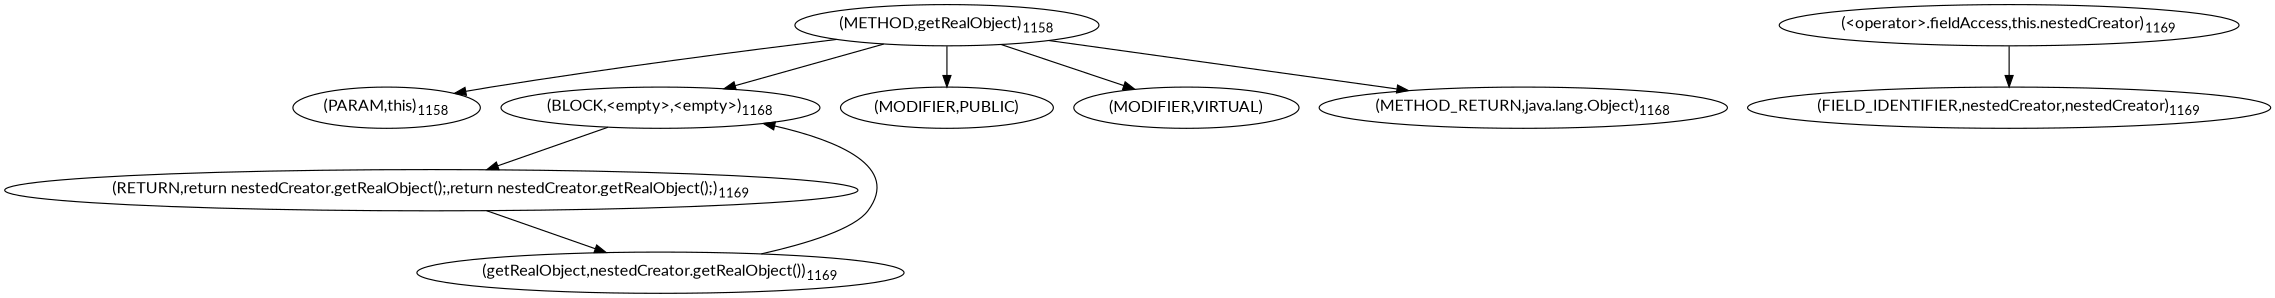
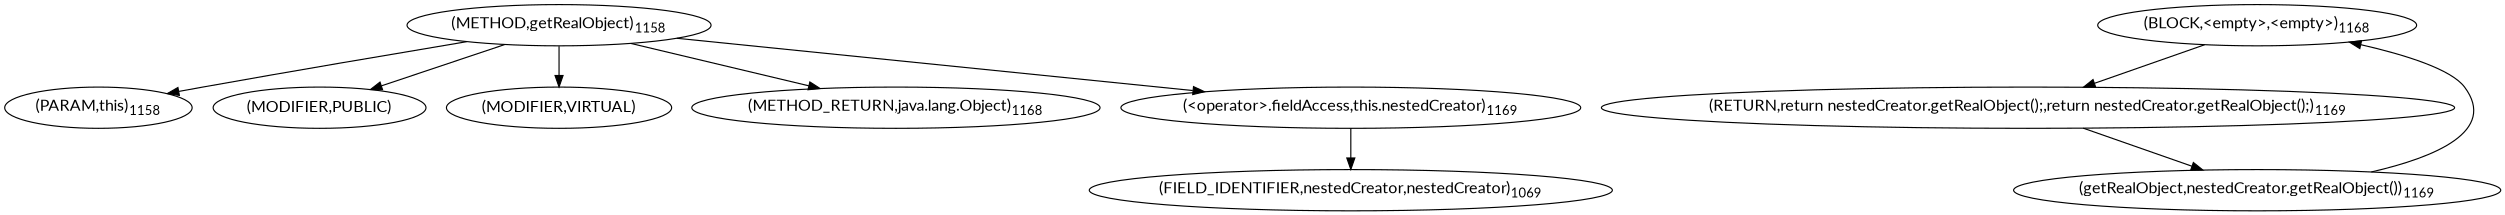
(809, 65) -> (935, 64)
(2185, 106) -> (1527, 188)
